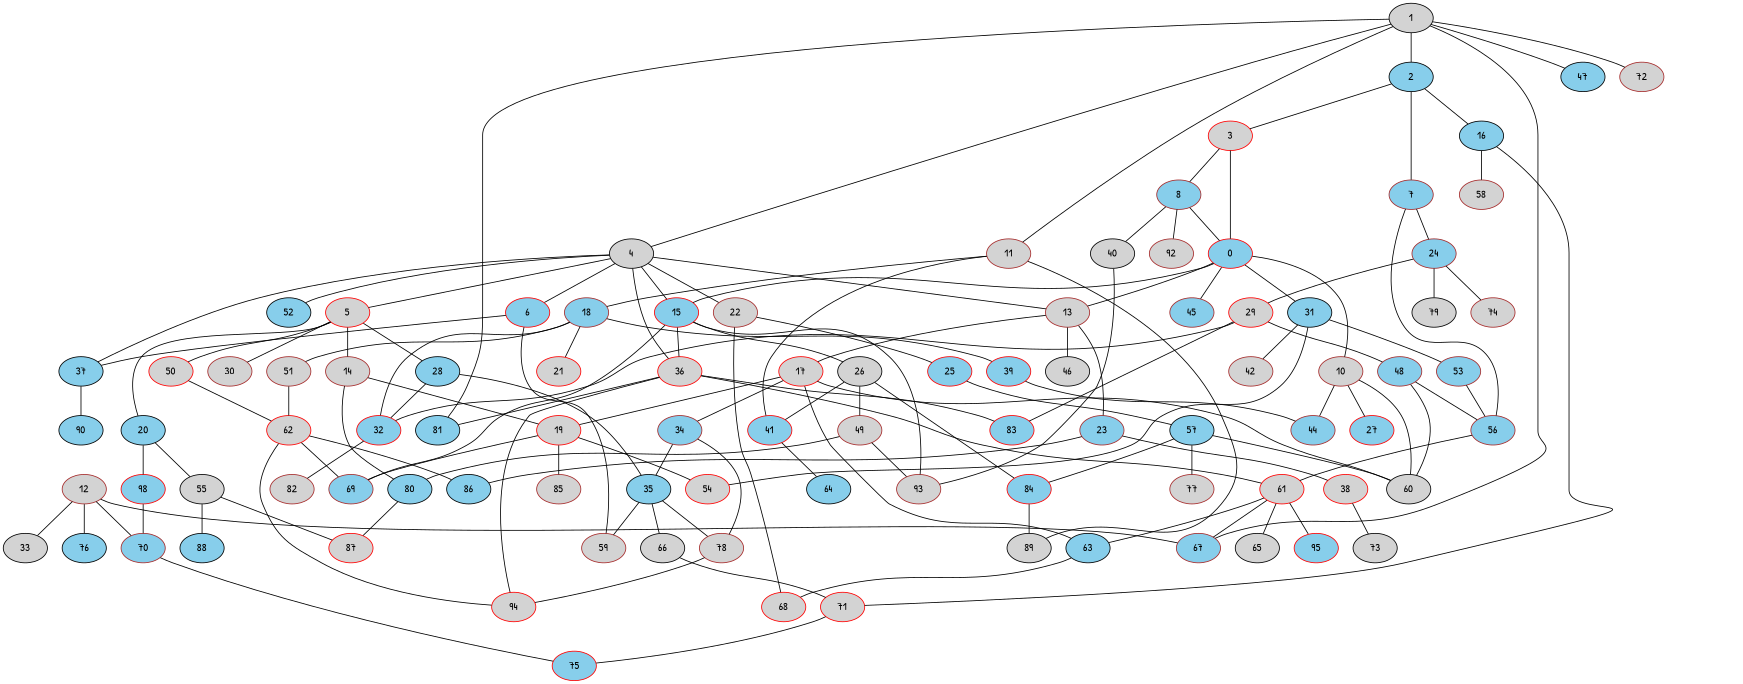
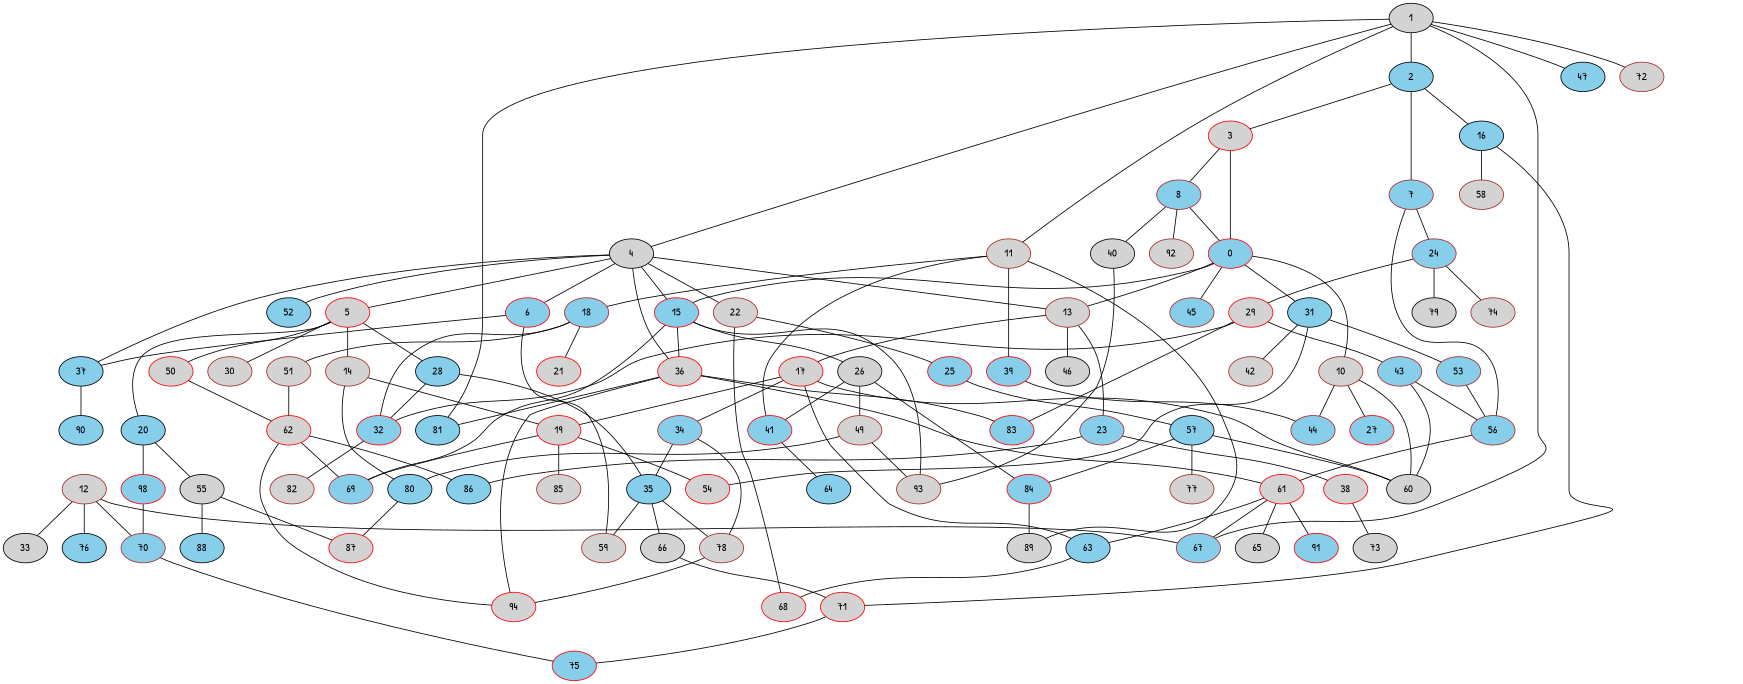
(713, 334) -> (1009, 312)
(1400, 371) -> (1400, 371)
(1316, 548) -> (1316, 548)
